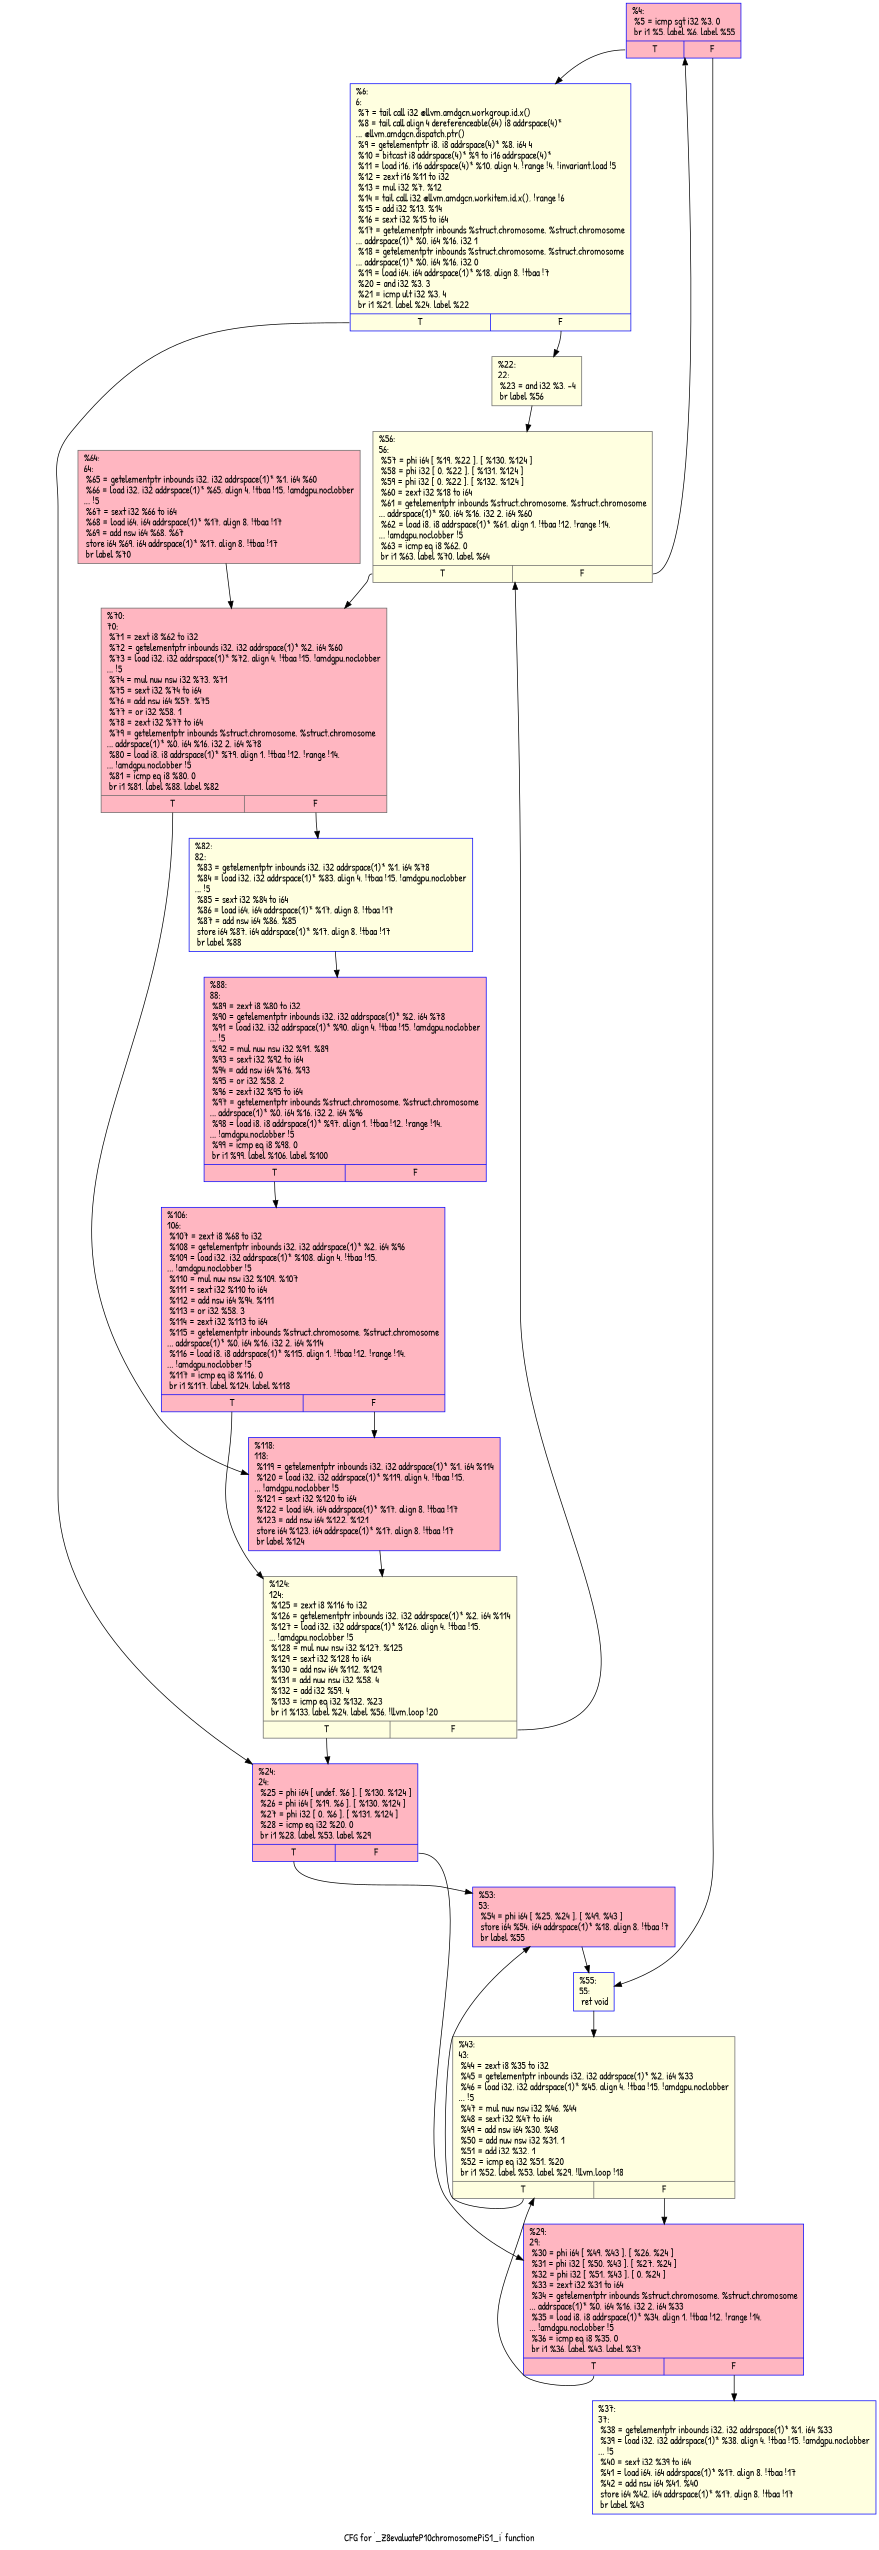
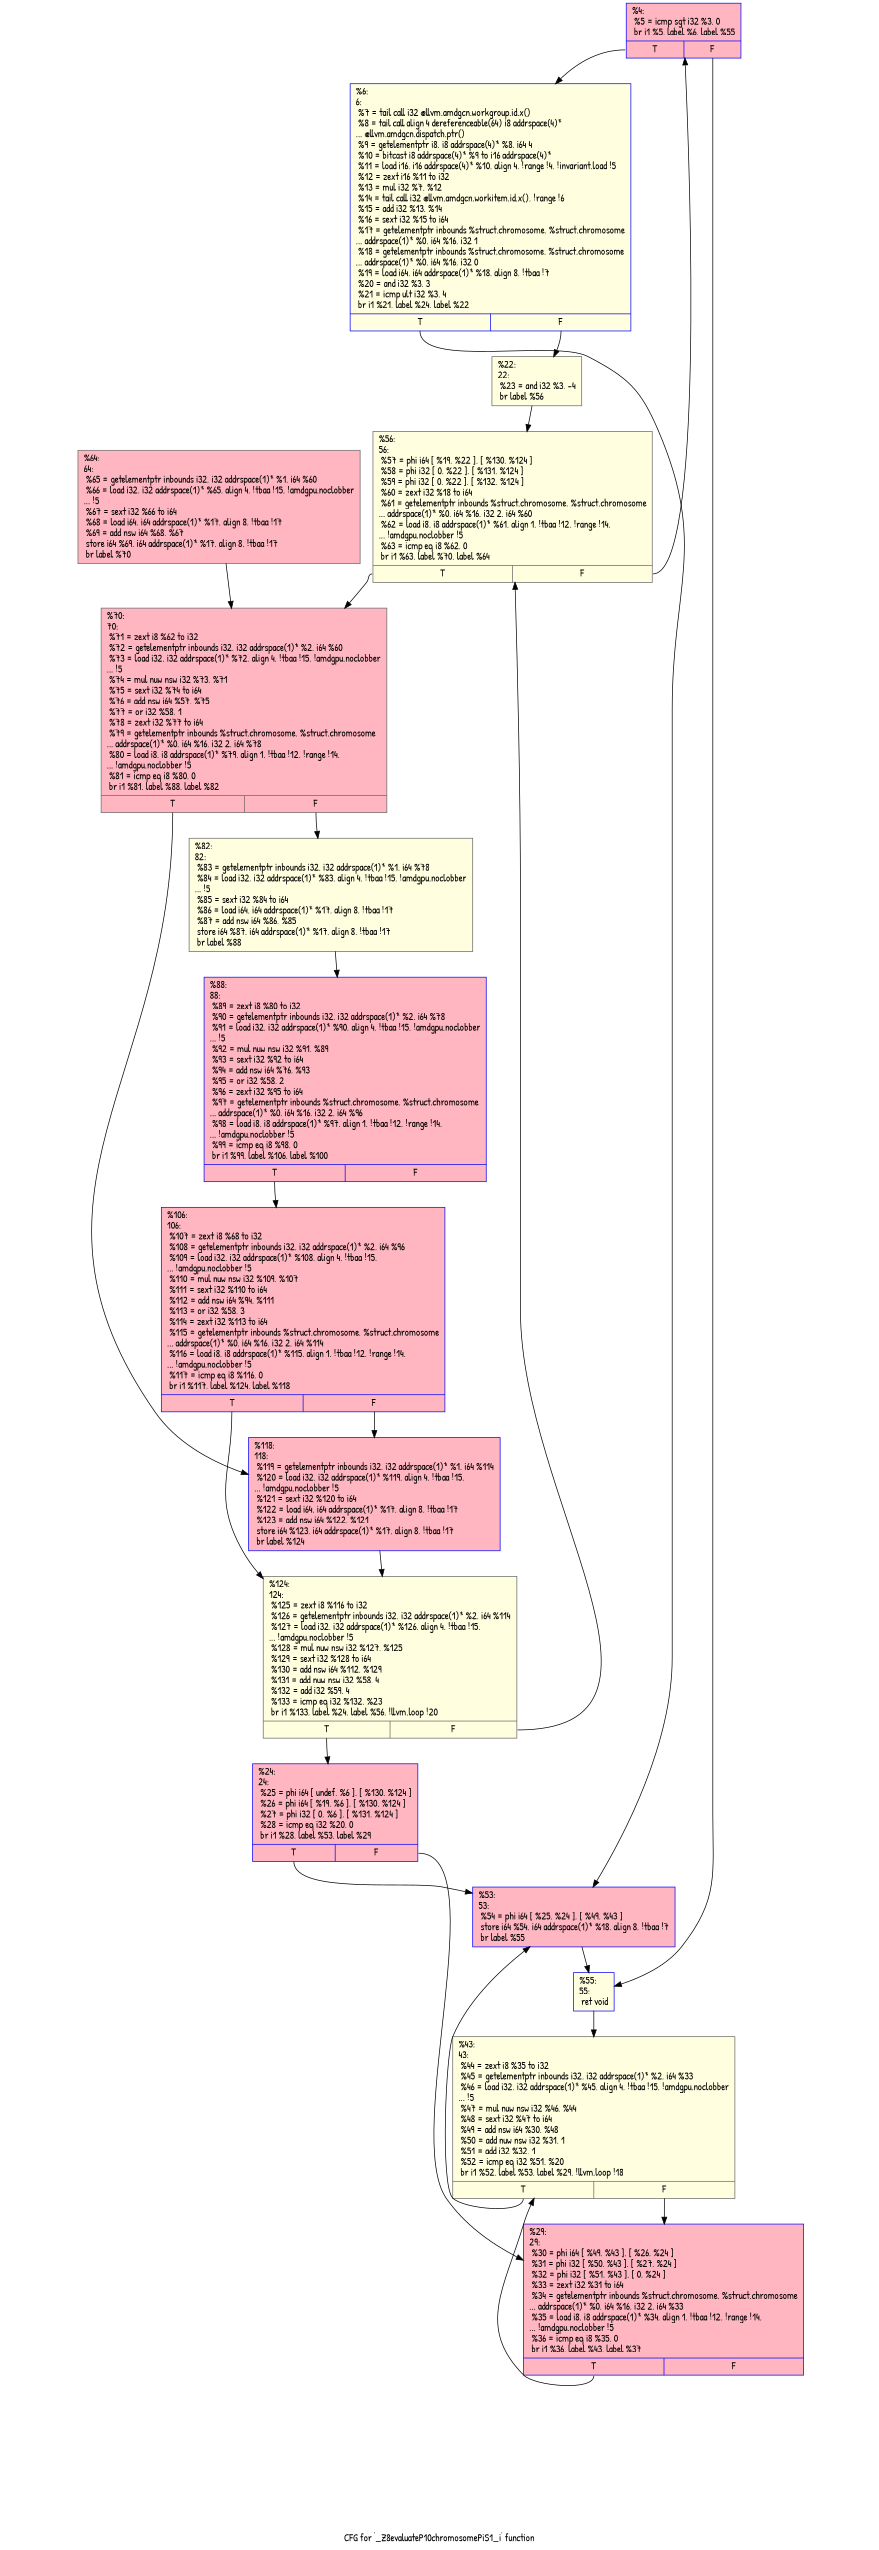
(331, 895) -> (331, 895)
(58, 974) -> (672, 1020)
(734, 2457) -> none
